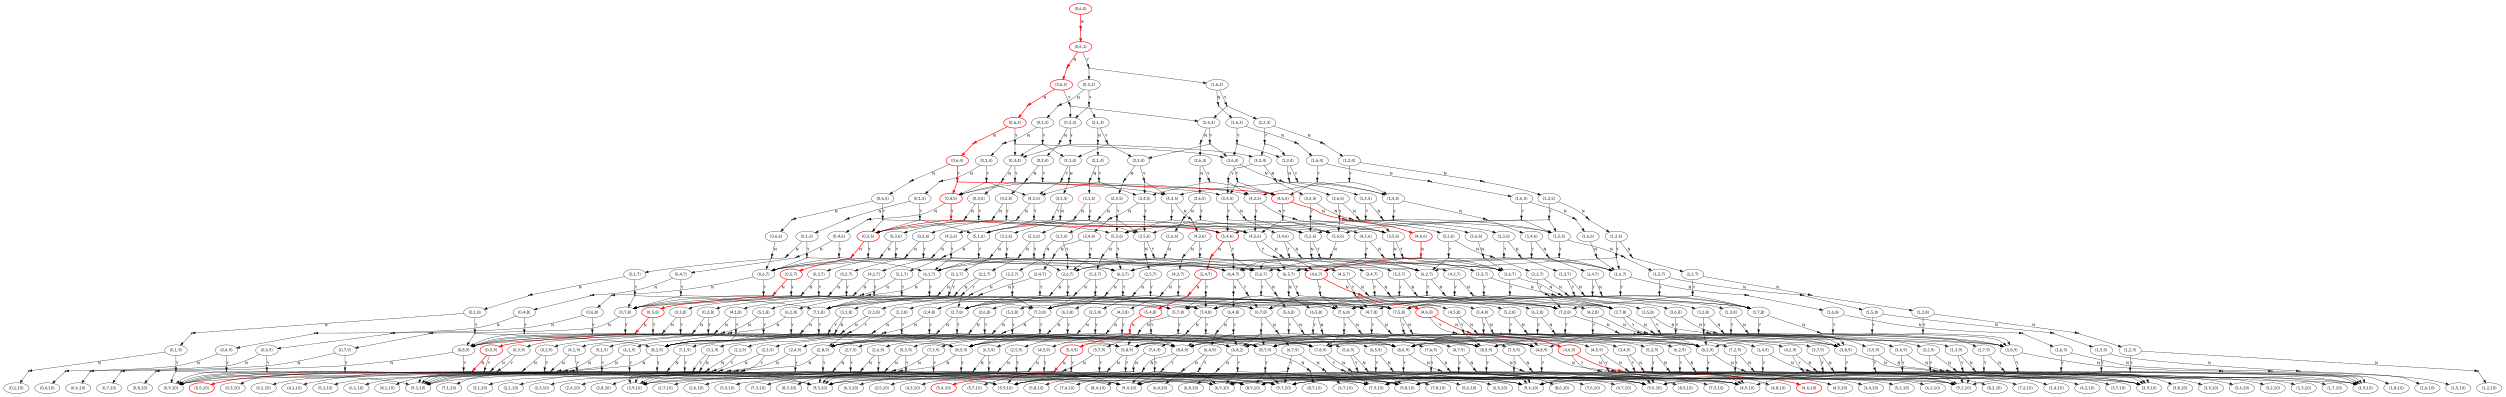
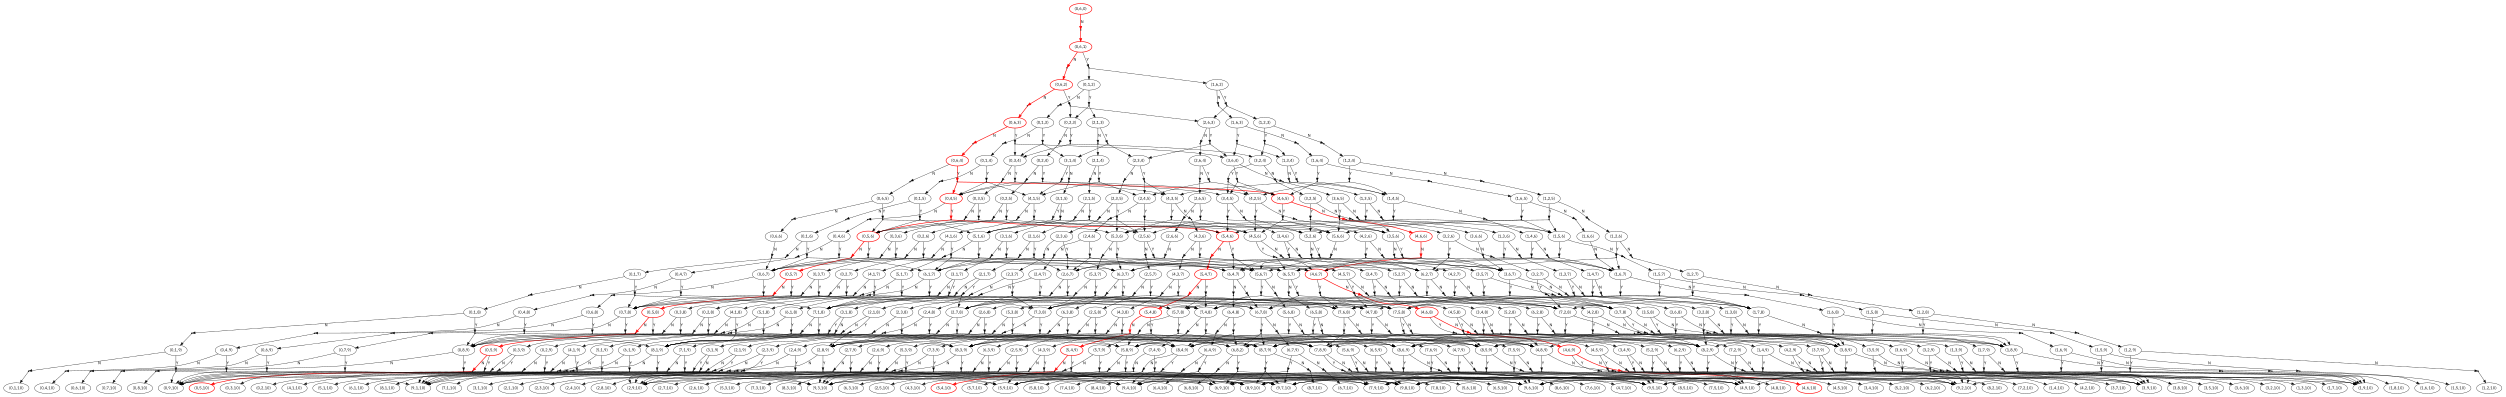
(1089, 199) -> (1089, 199)
